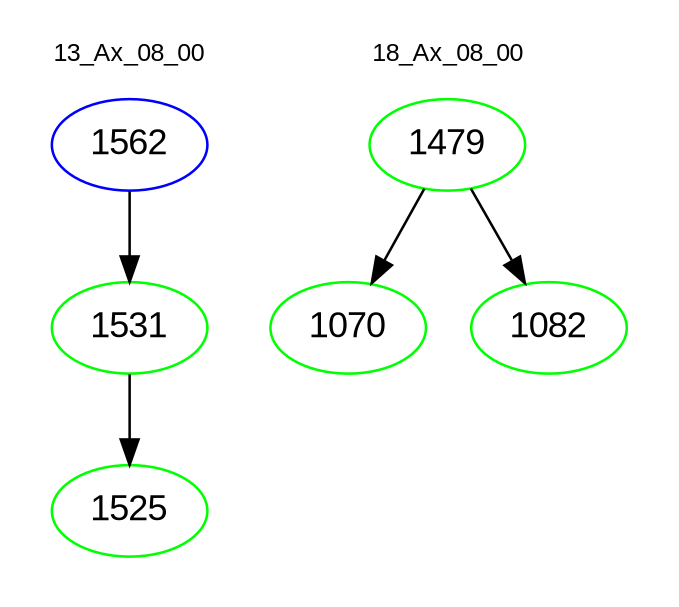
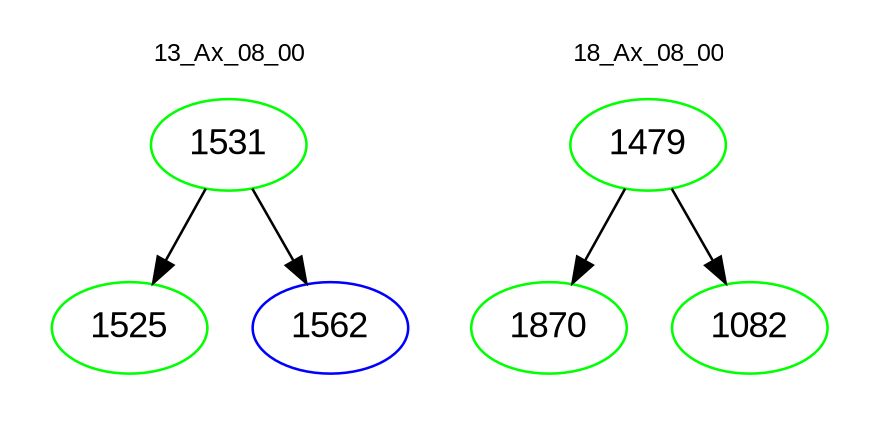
(130, 224) -> (273, 224)
(348, 328) -> (549, 328)
